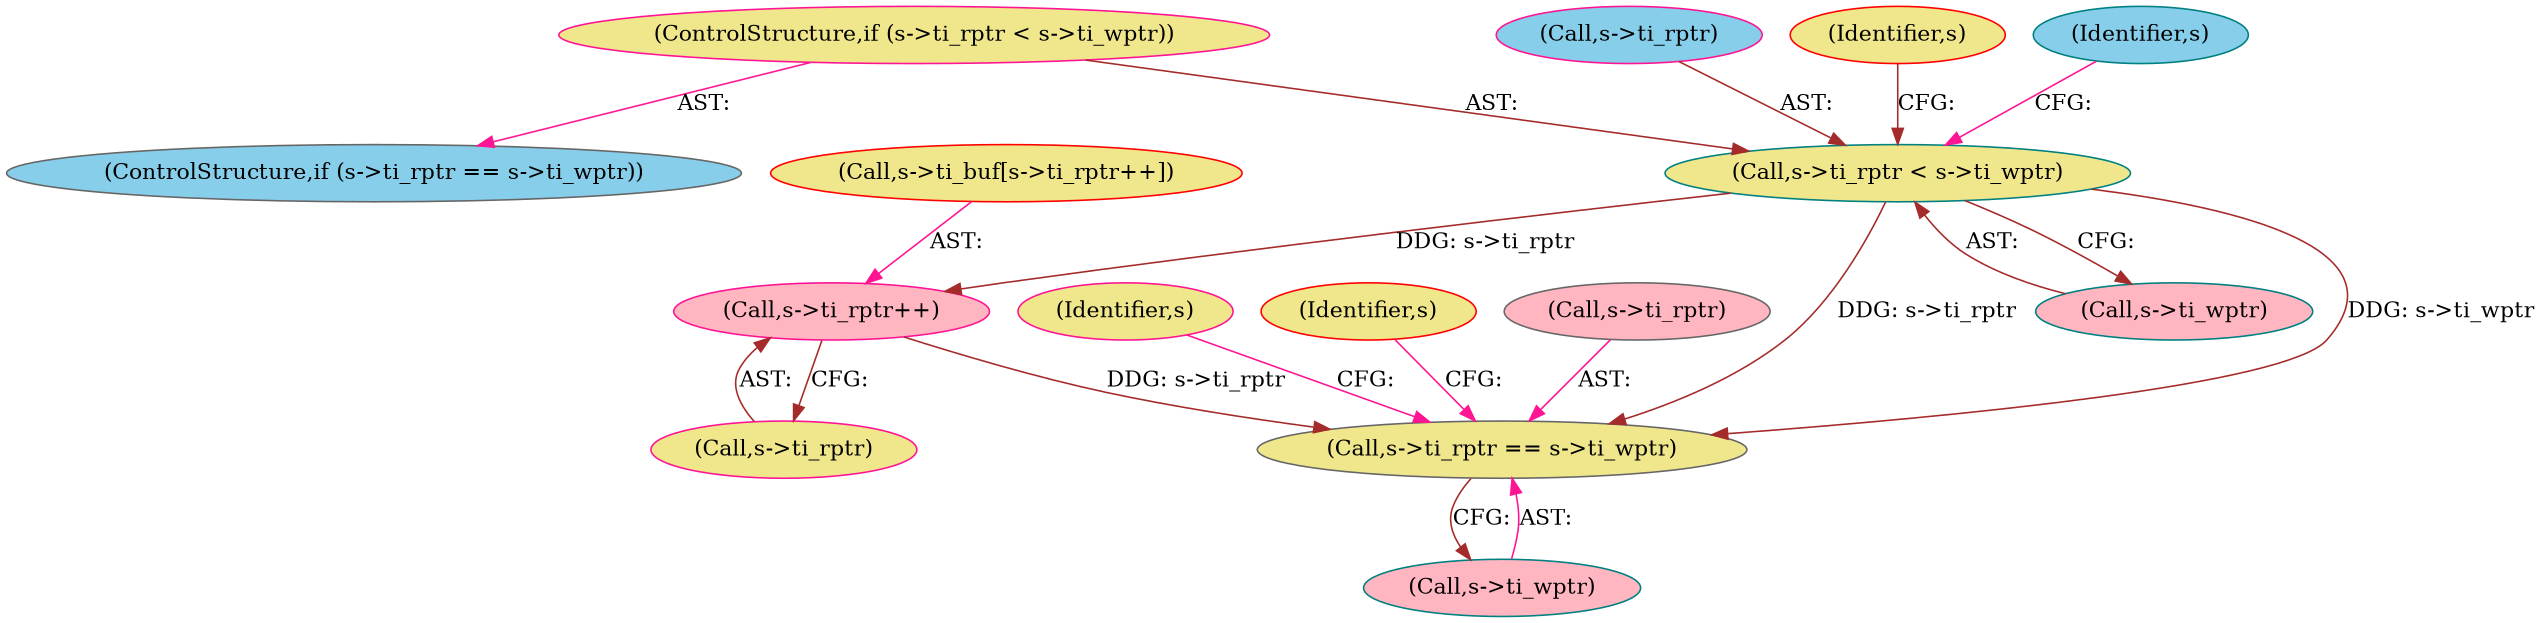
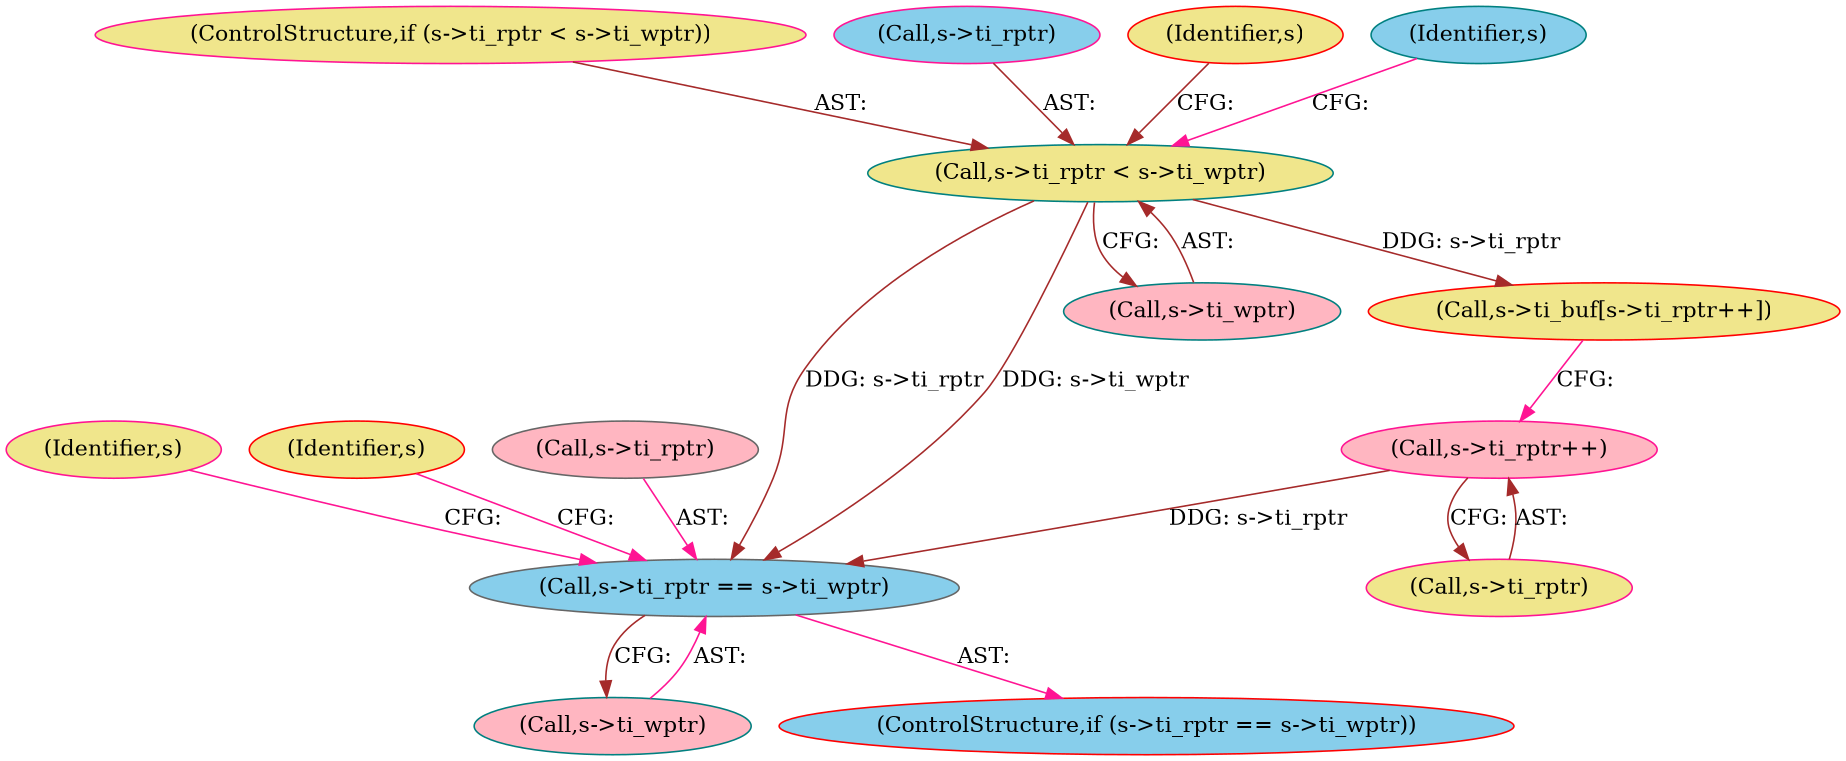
(652, 102) -> (921, 654)
(374, 173) -> (1147, 726)
(1345, 238) -> (1344, 240)
(960, 242) -> (1589, 381)
(1502, 450) -> (714, 588)
